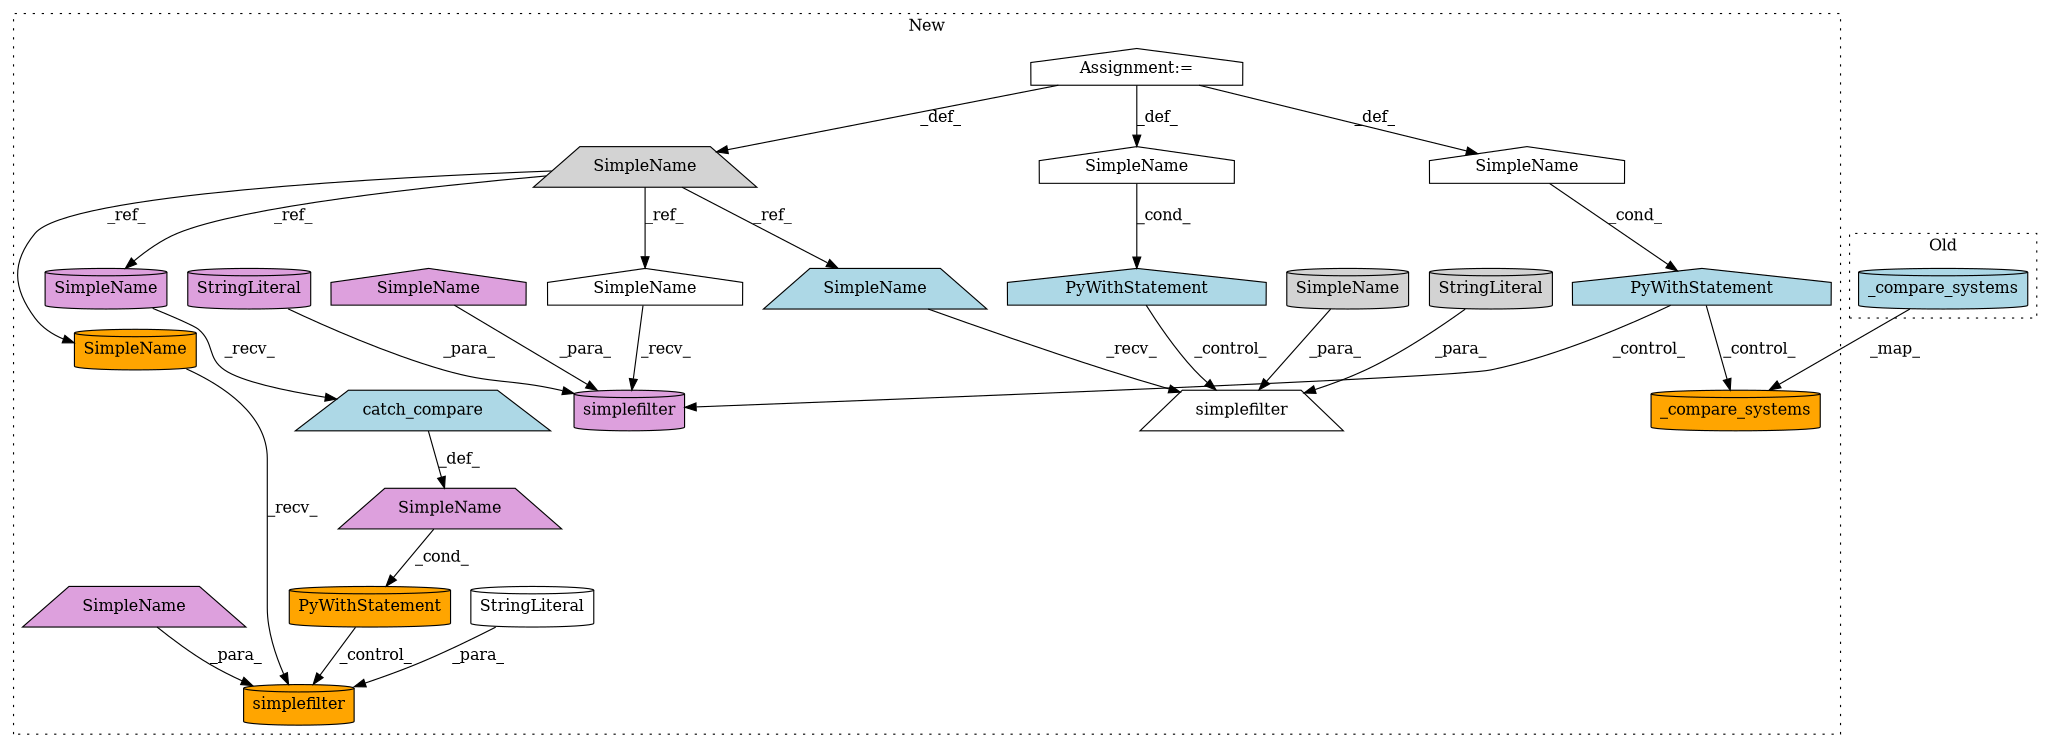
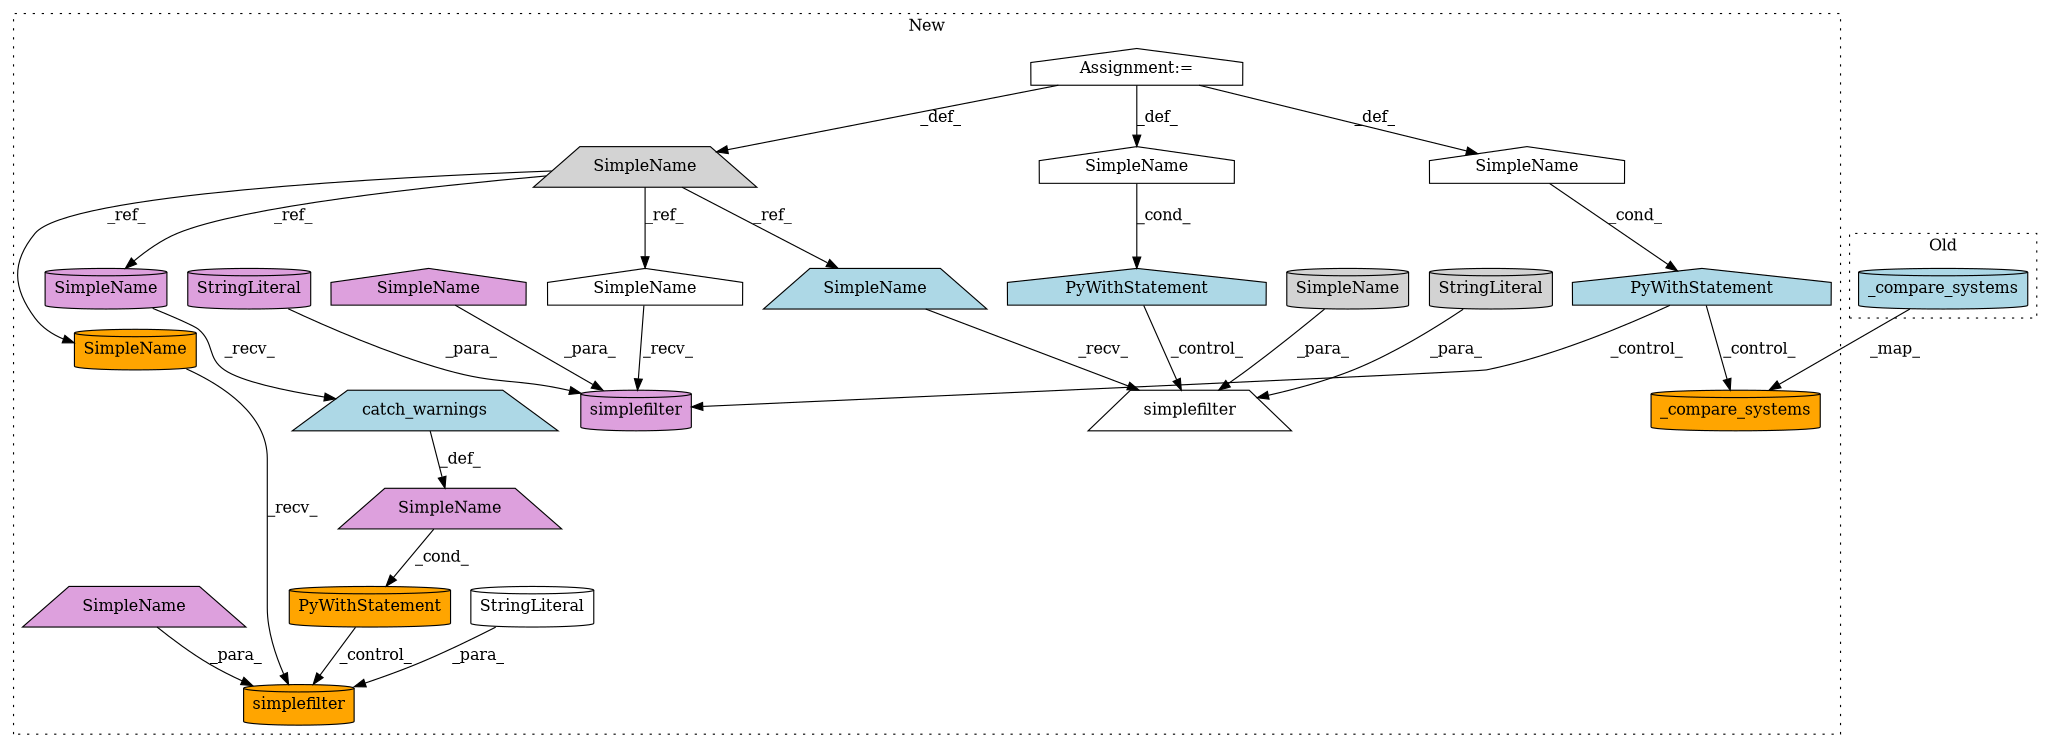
(423, 411) -> (425, 411)
